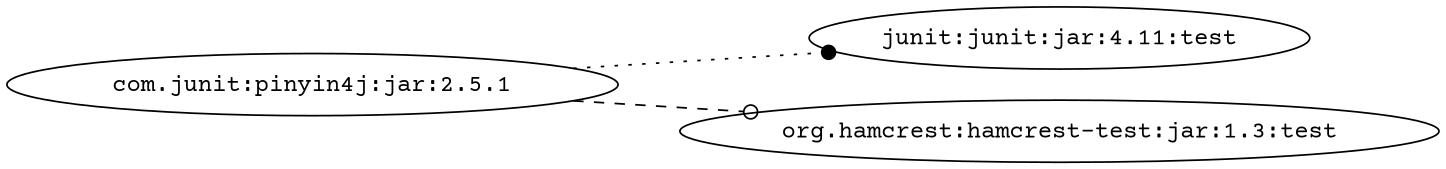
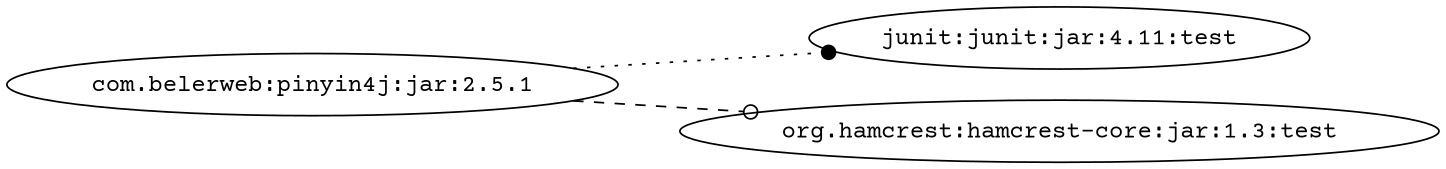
(312, 85) -> (312, 85)
(1059, 131) -> (1059, 131)
